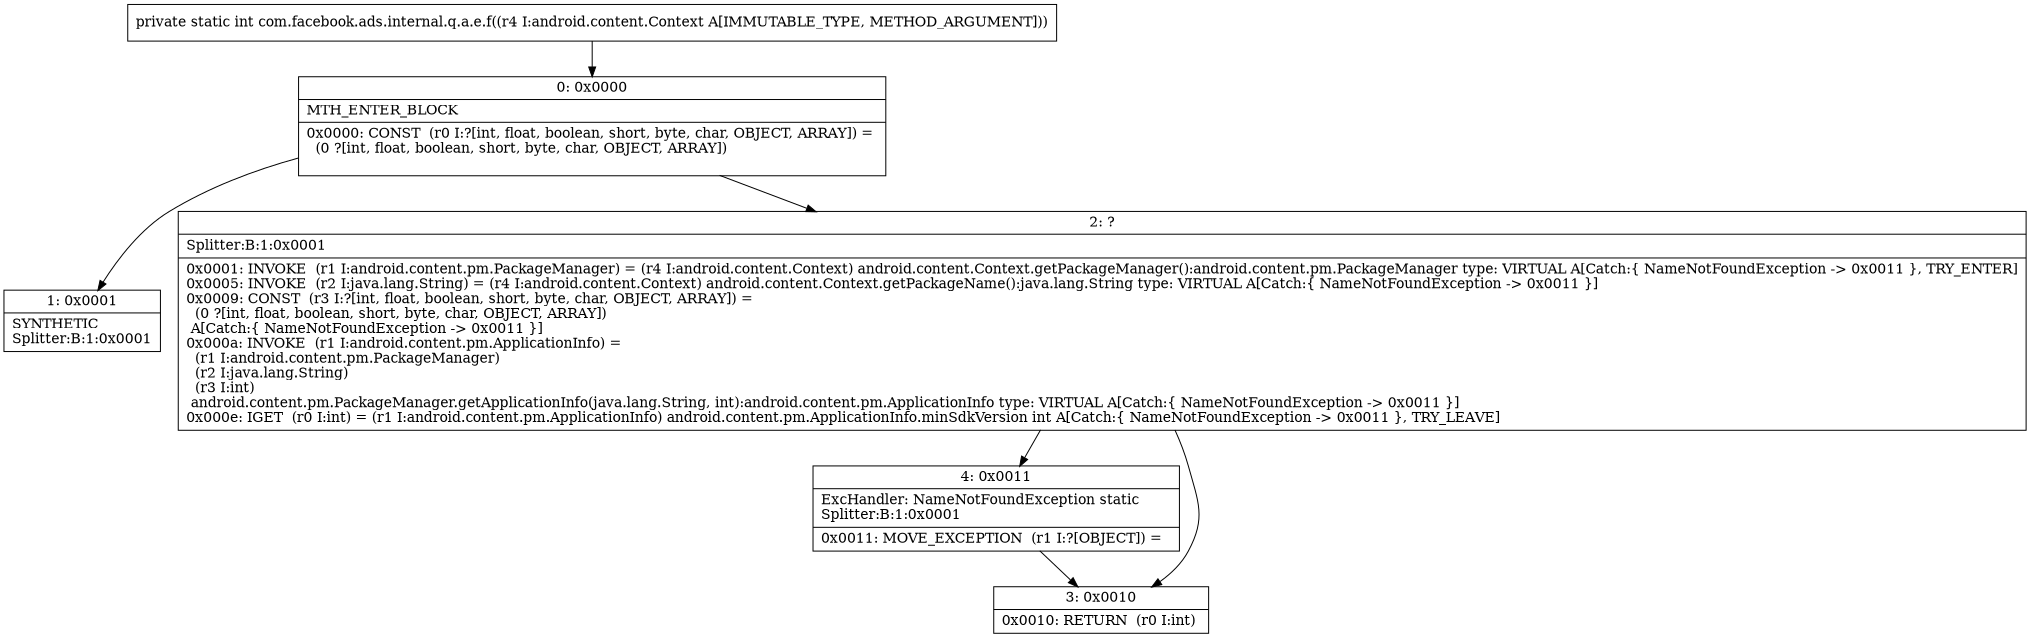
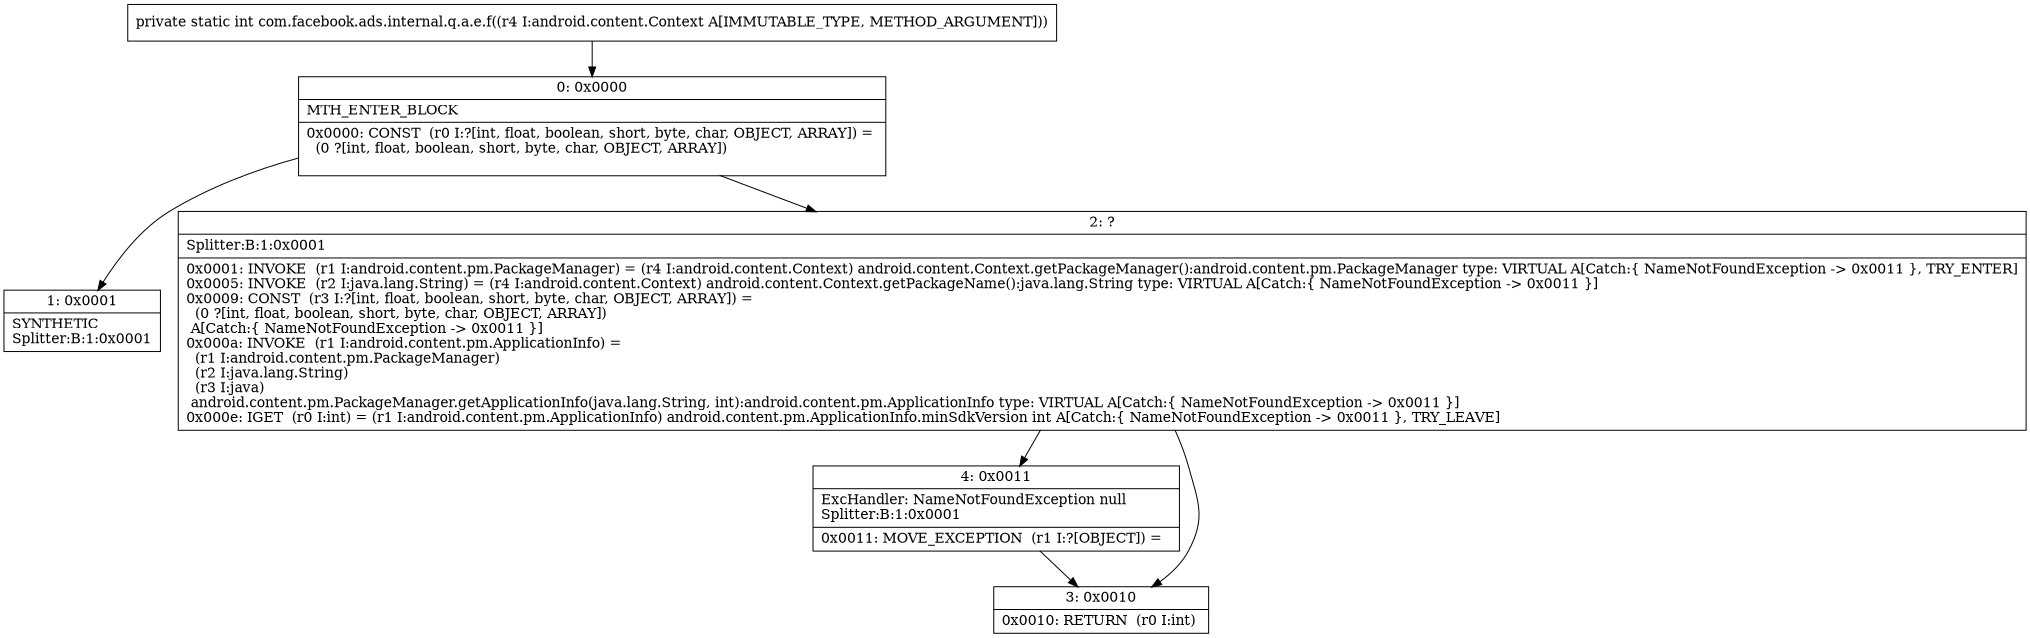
(221, 388) -> (225, 388)
(980, 500) -> (974, 500)
